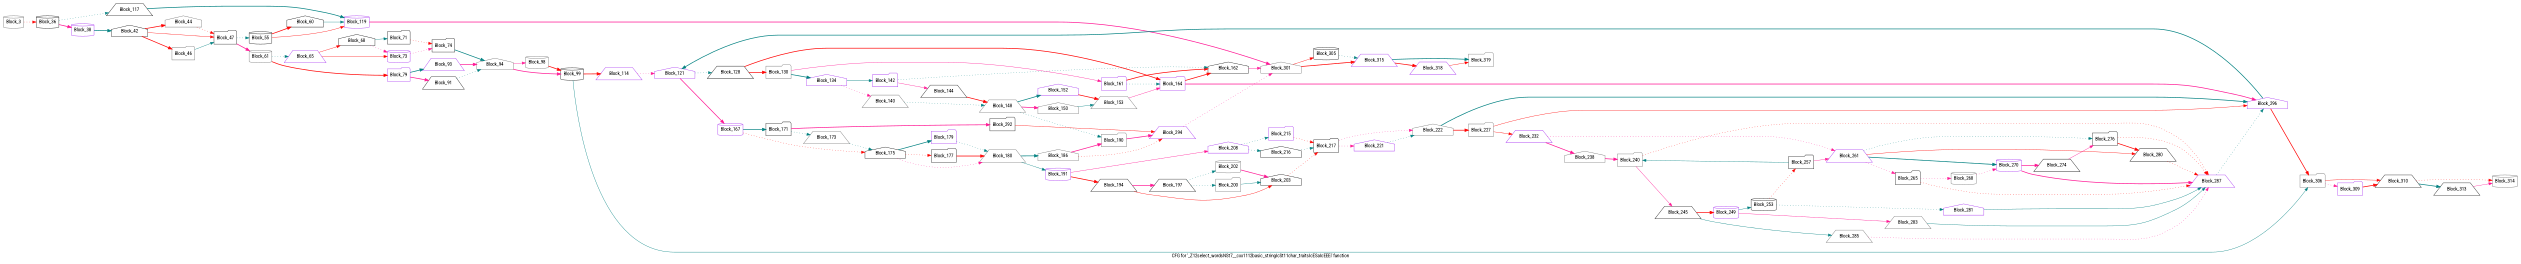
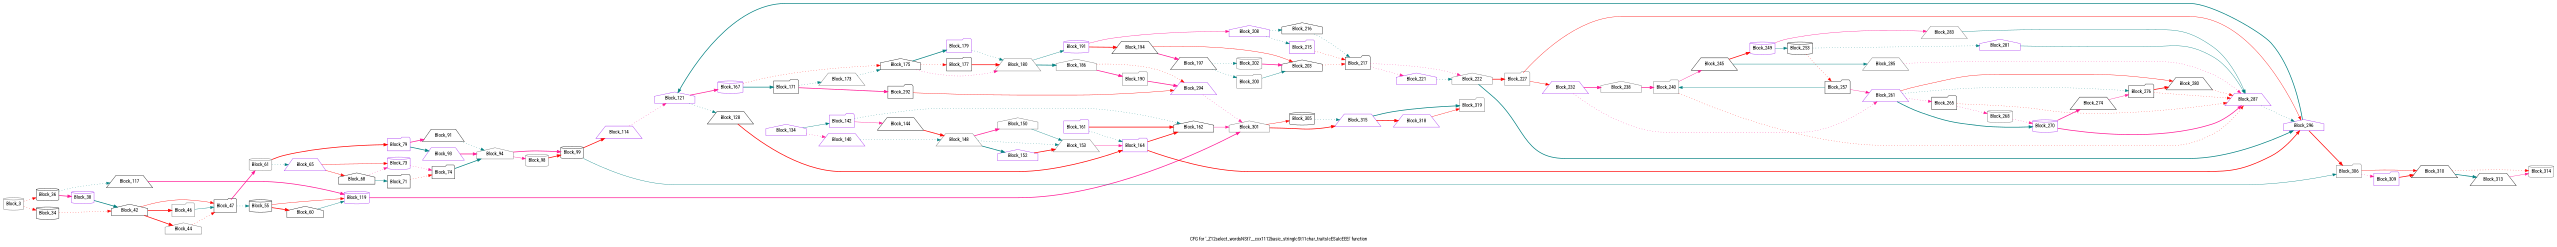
(244, 6) -> (240, 182)
(779, 72) -> none
(1719, 84) -> (1727, 172)
(885, 101) -> (842, 140)
(1059, 125) -> (1017, 143)
none -> (48, 213)
